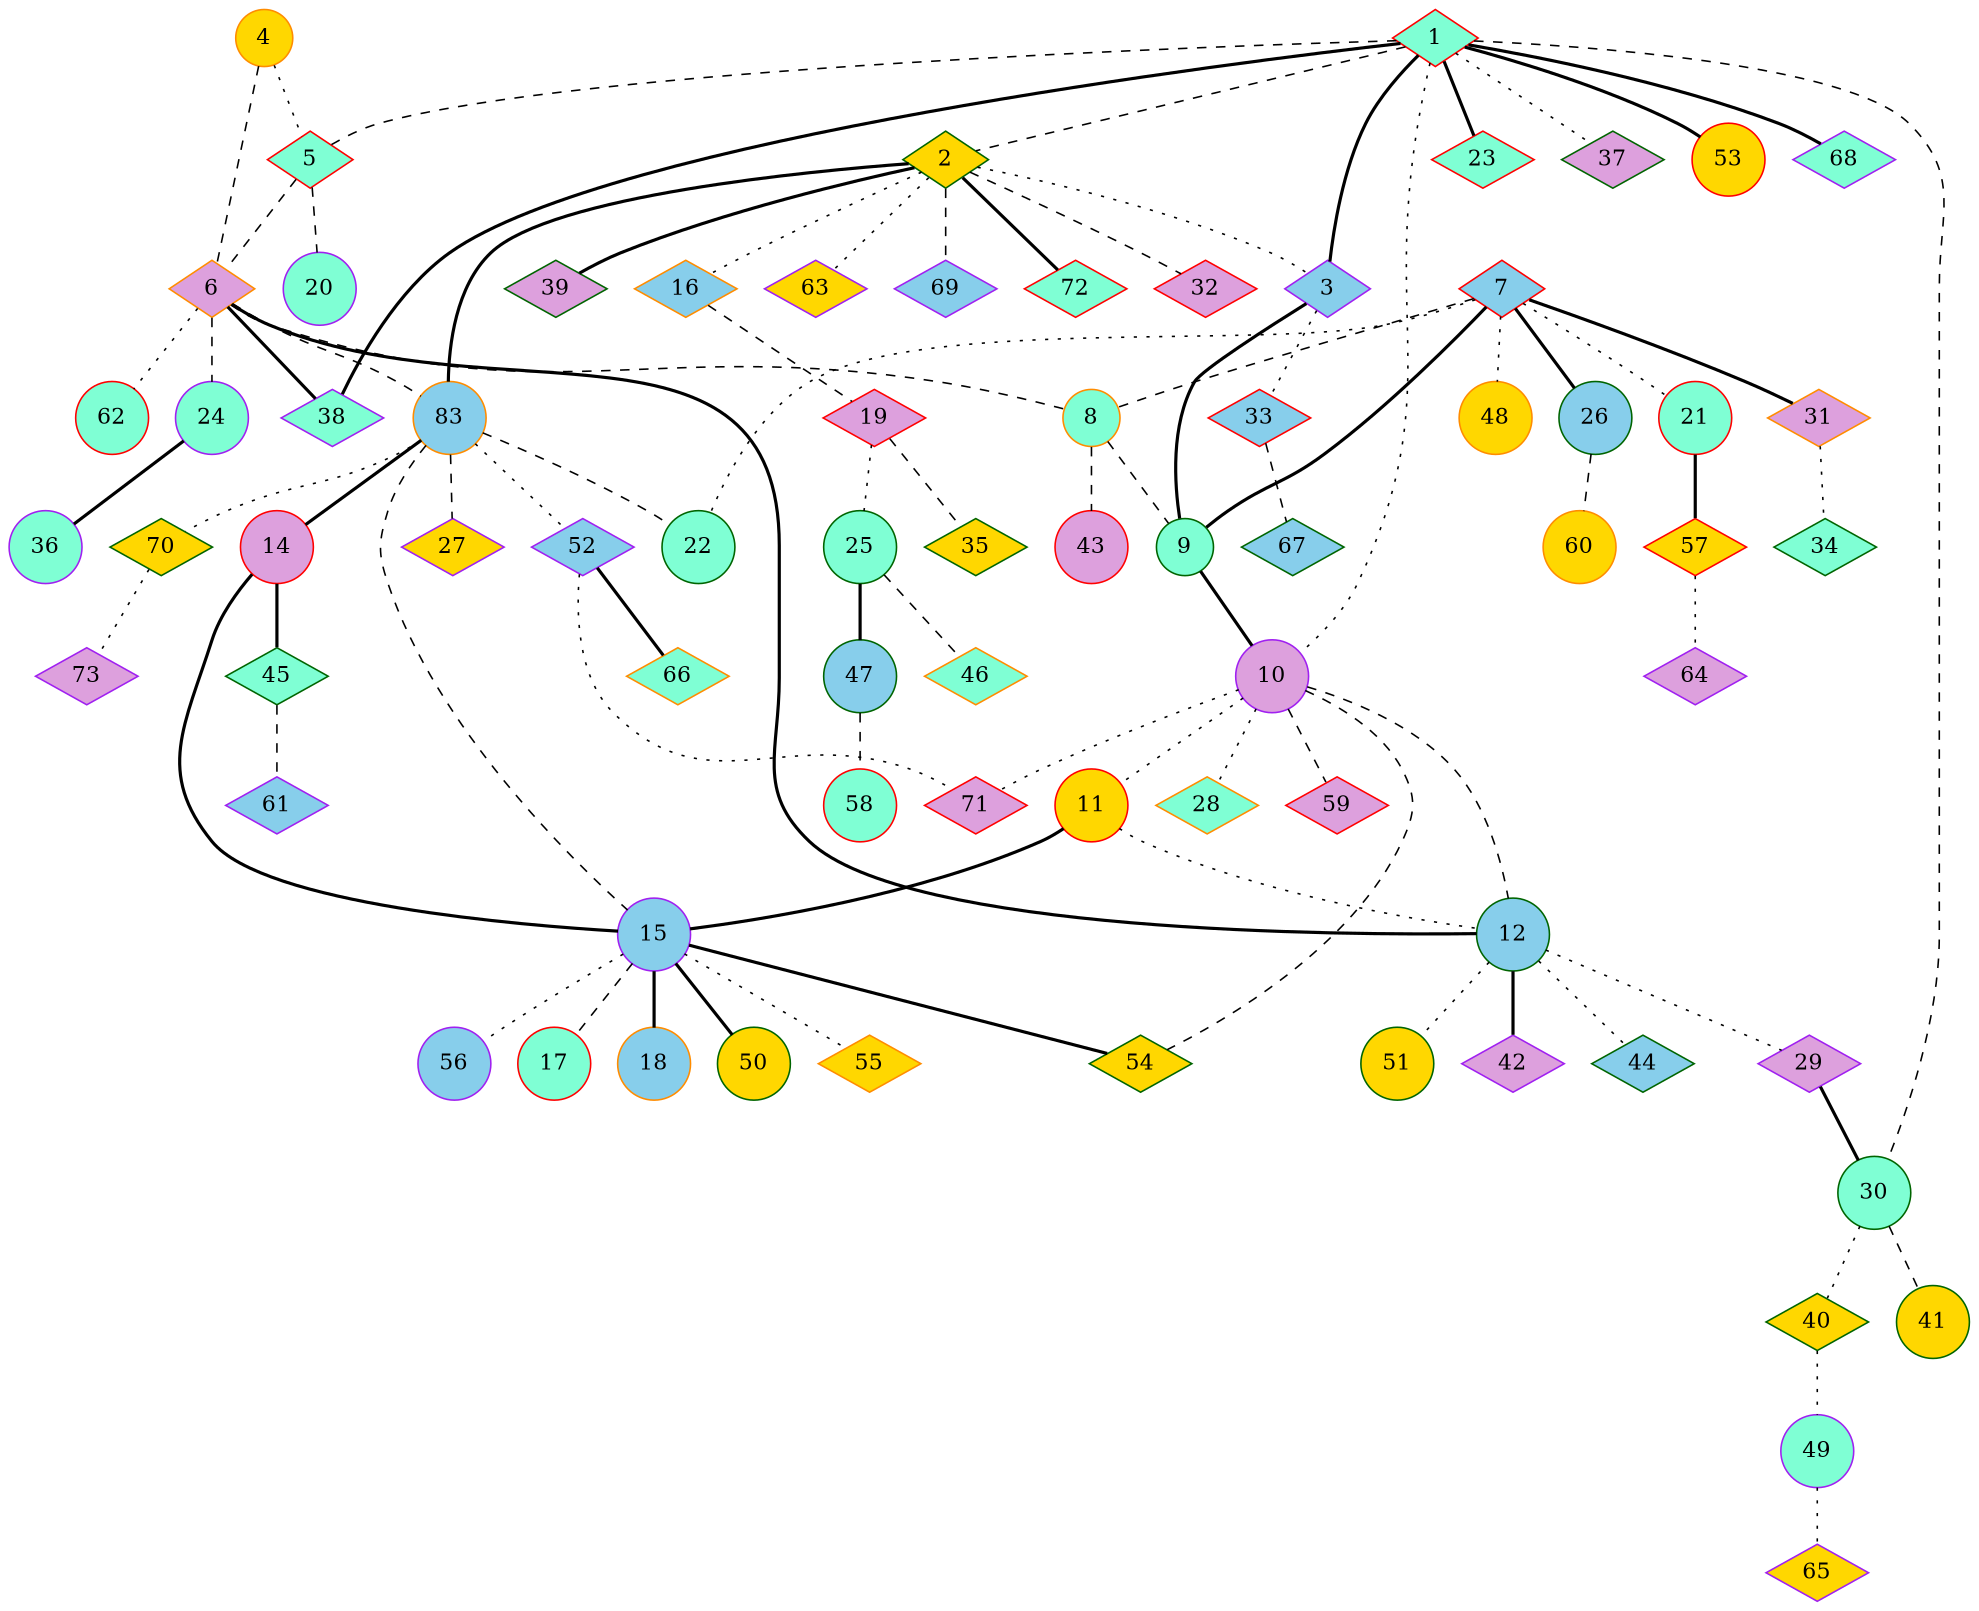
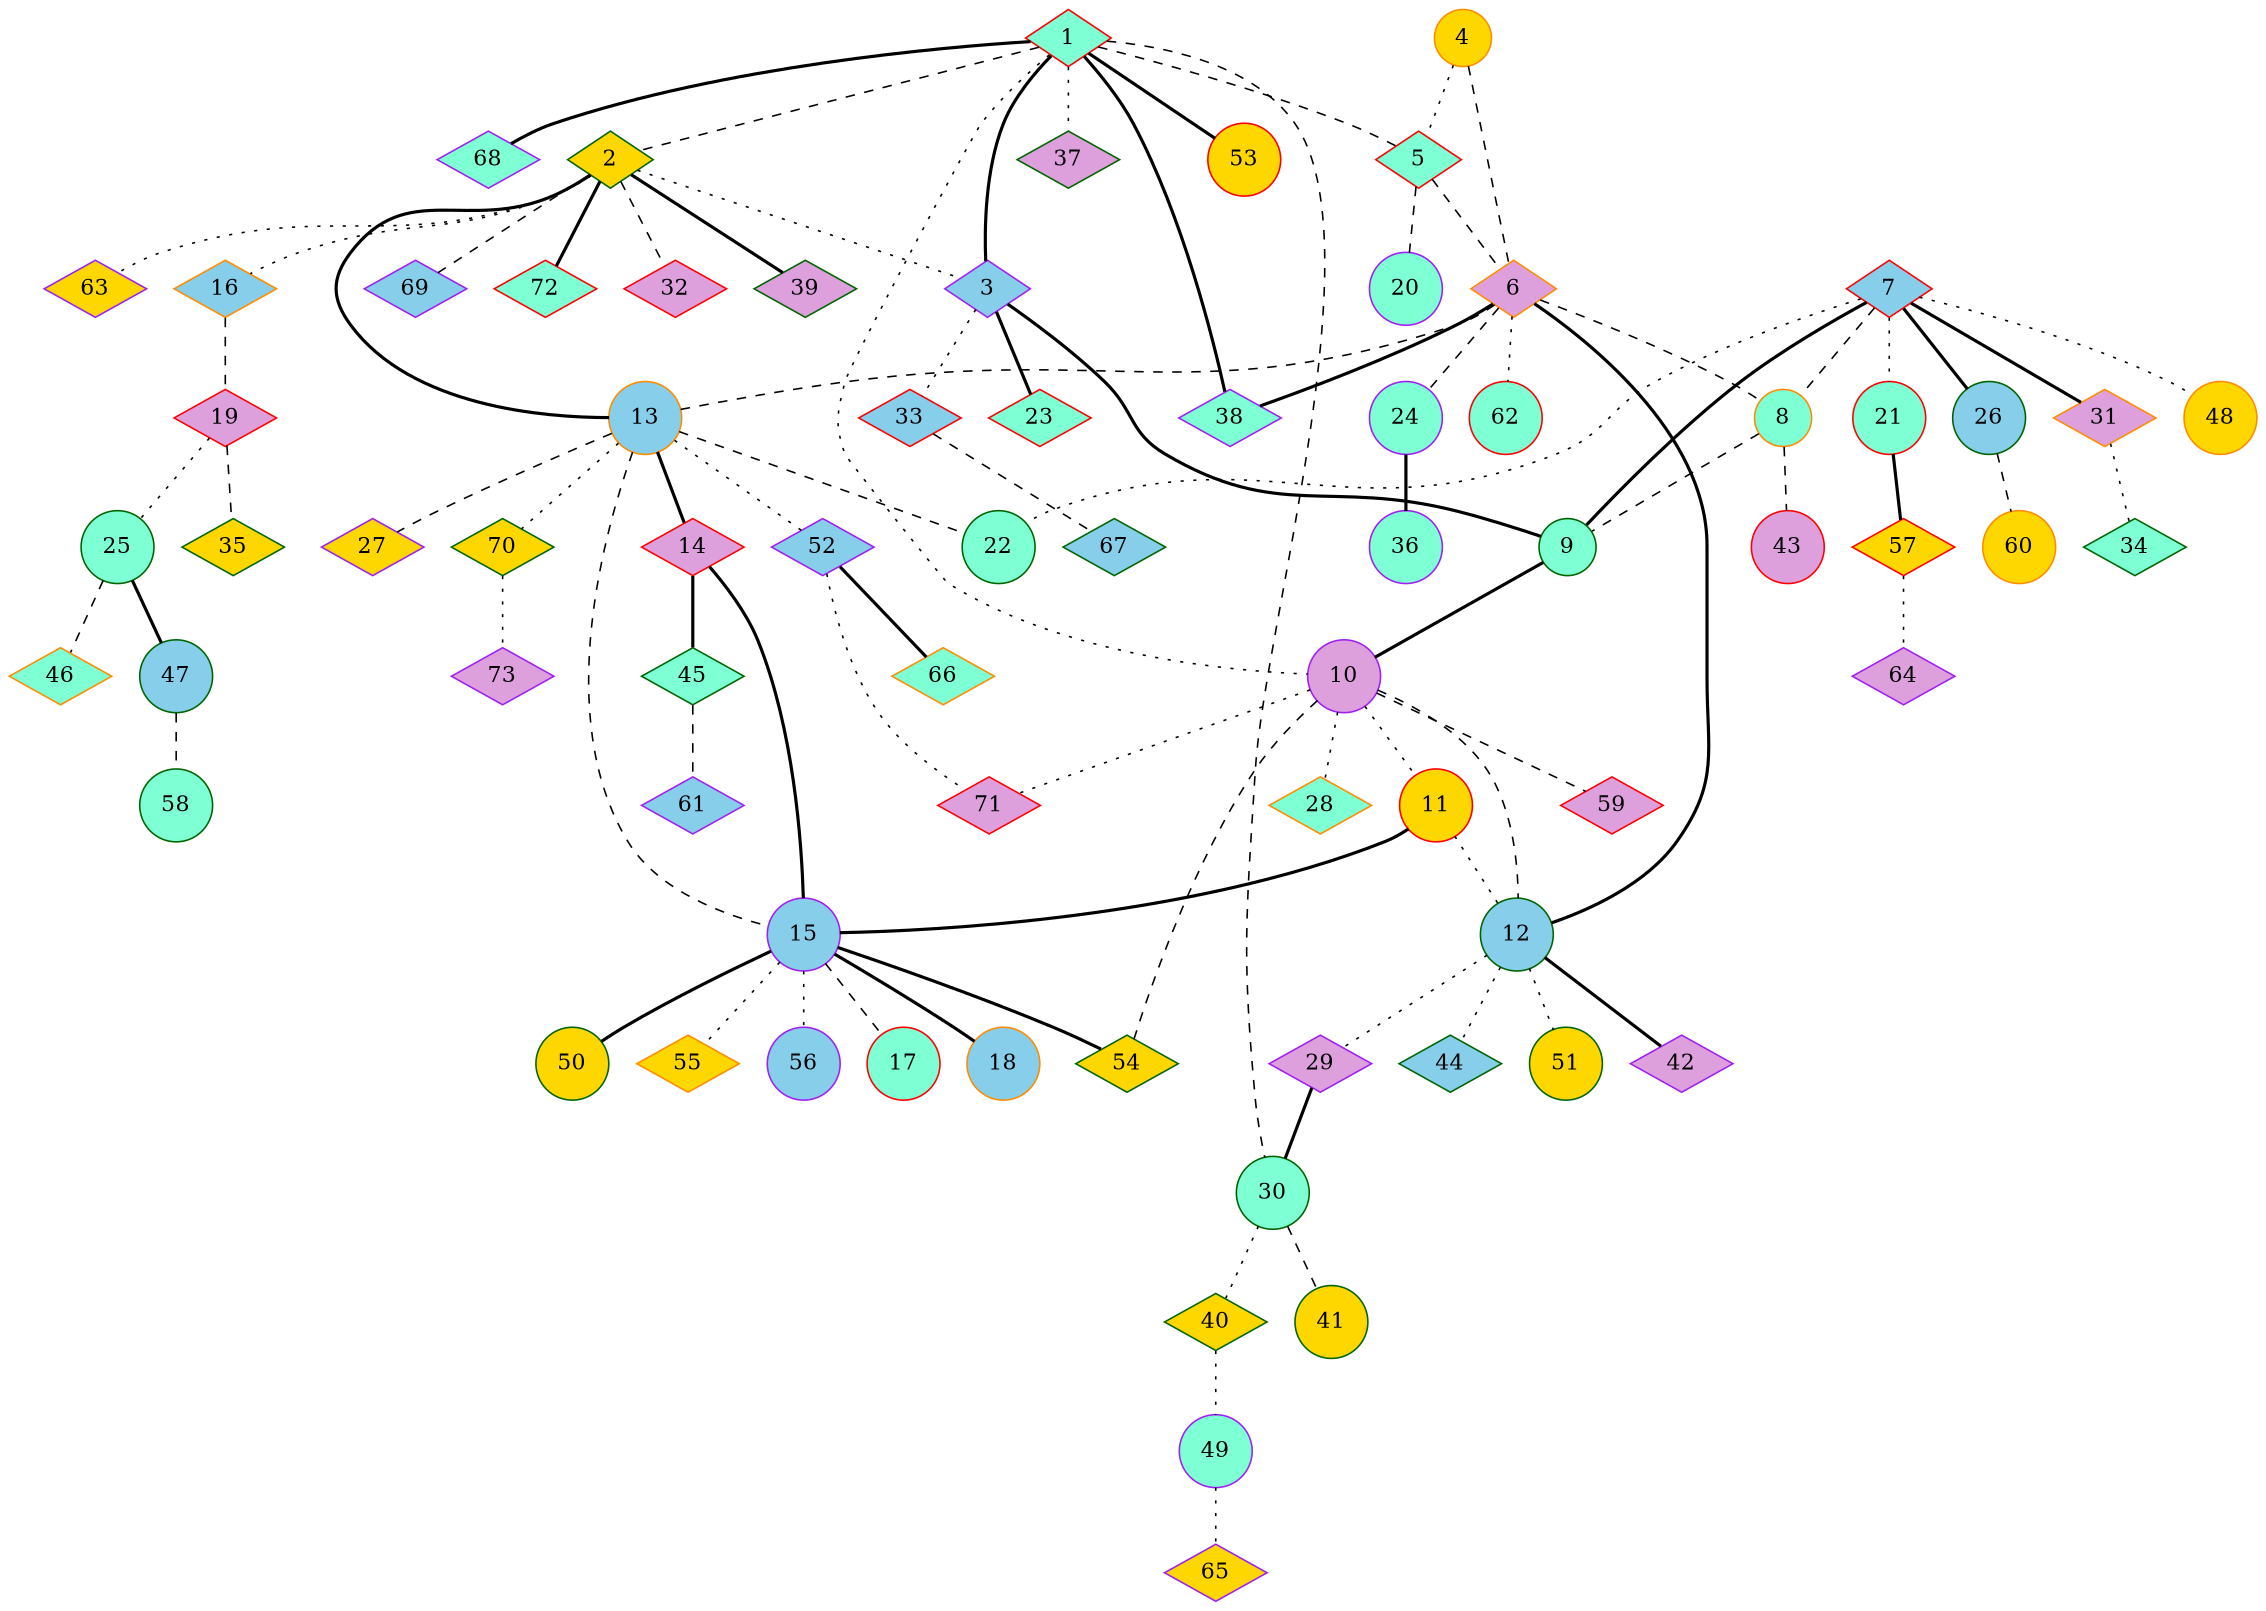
(1459, 99) -> (1014, 353)
(450, 418) -> (645, 418)
(277, 547) -> (693, 547)
(860, 805) -> (176, 805)
